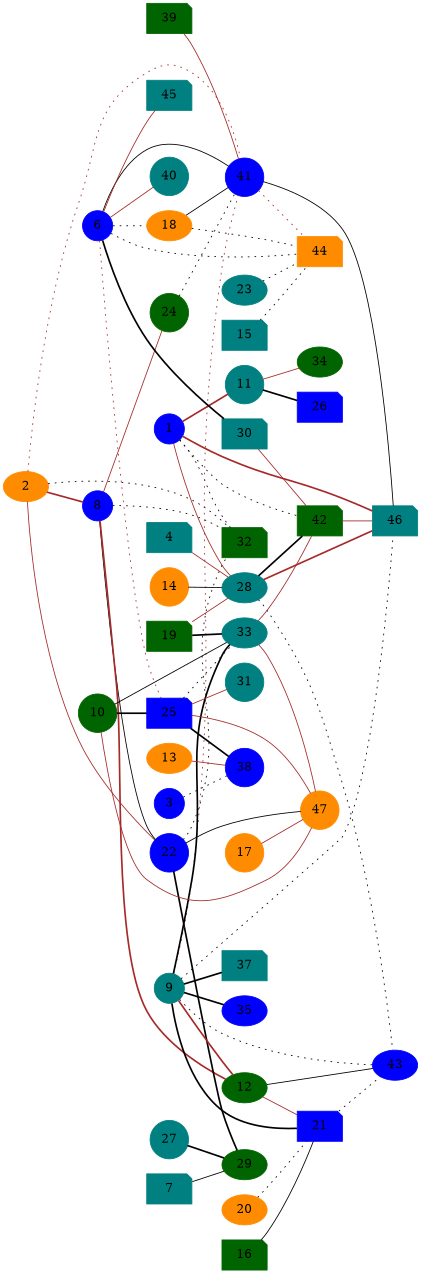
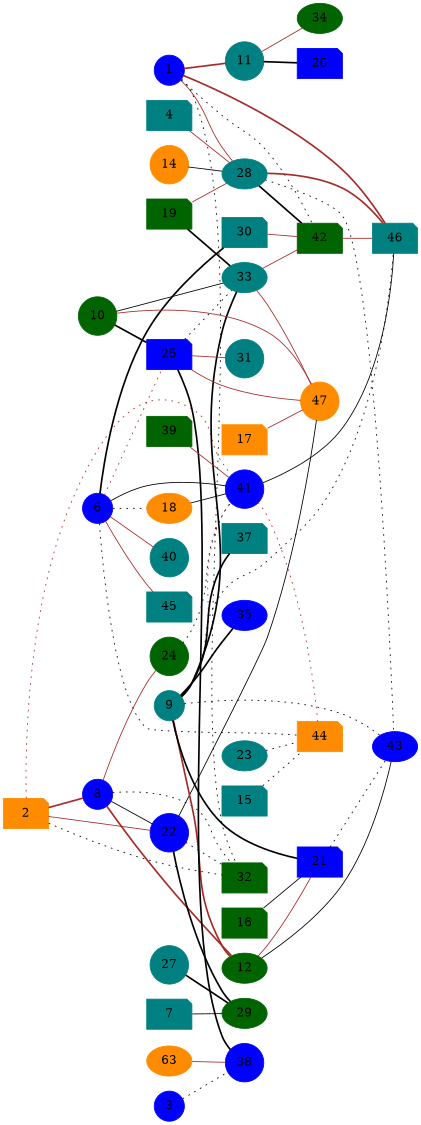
(245, 236) -> none
(26, 487) -> (26, 814)
(169, 758) -> (169, 1061)
(245, 853) -> (245, 440)
(245, 1210) -> none
